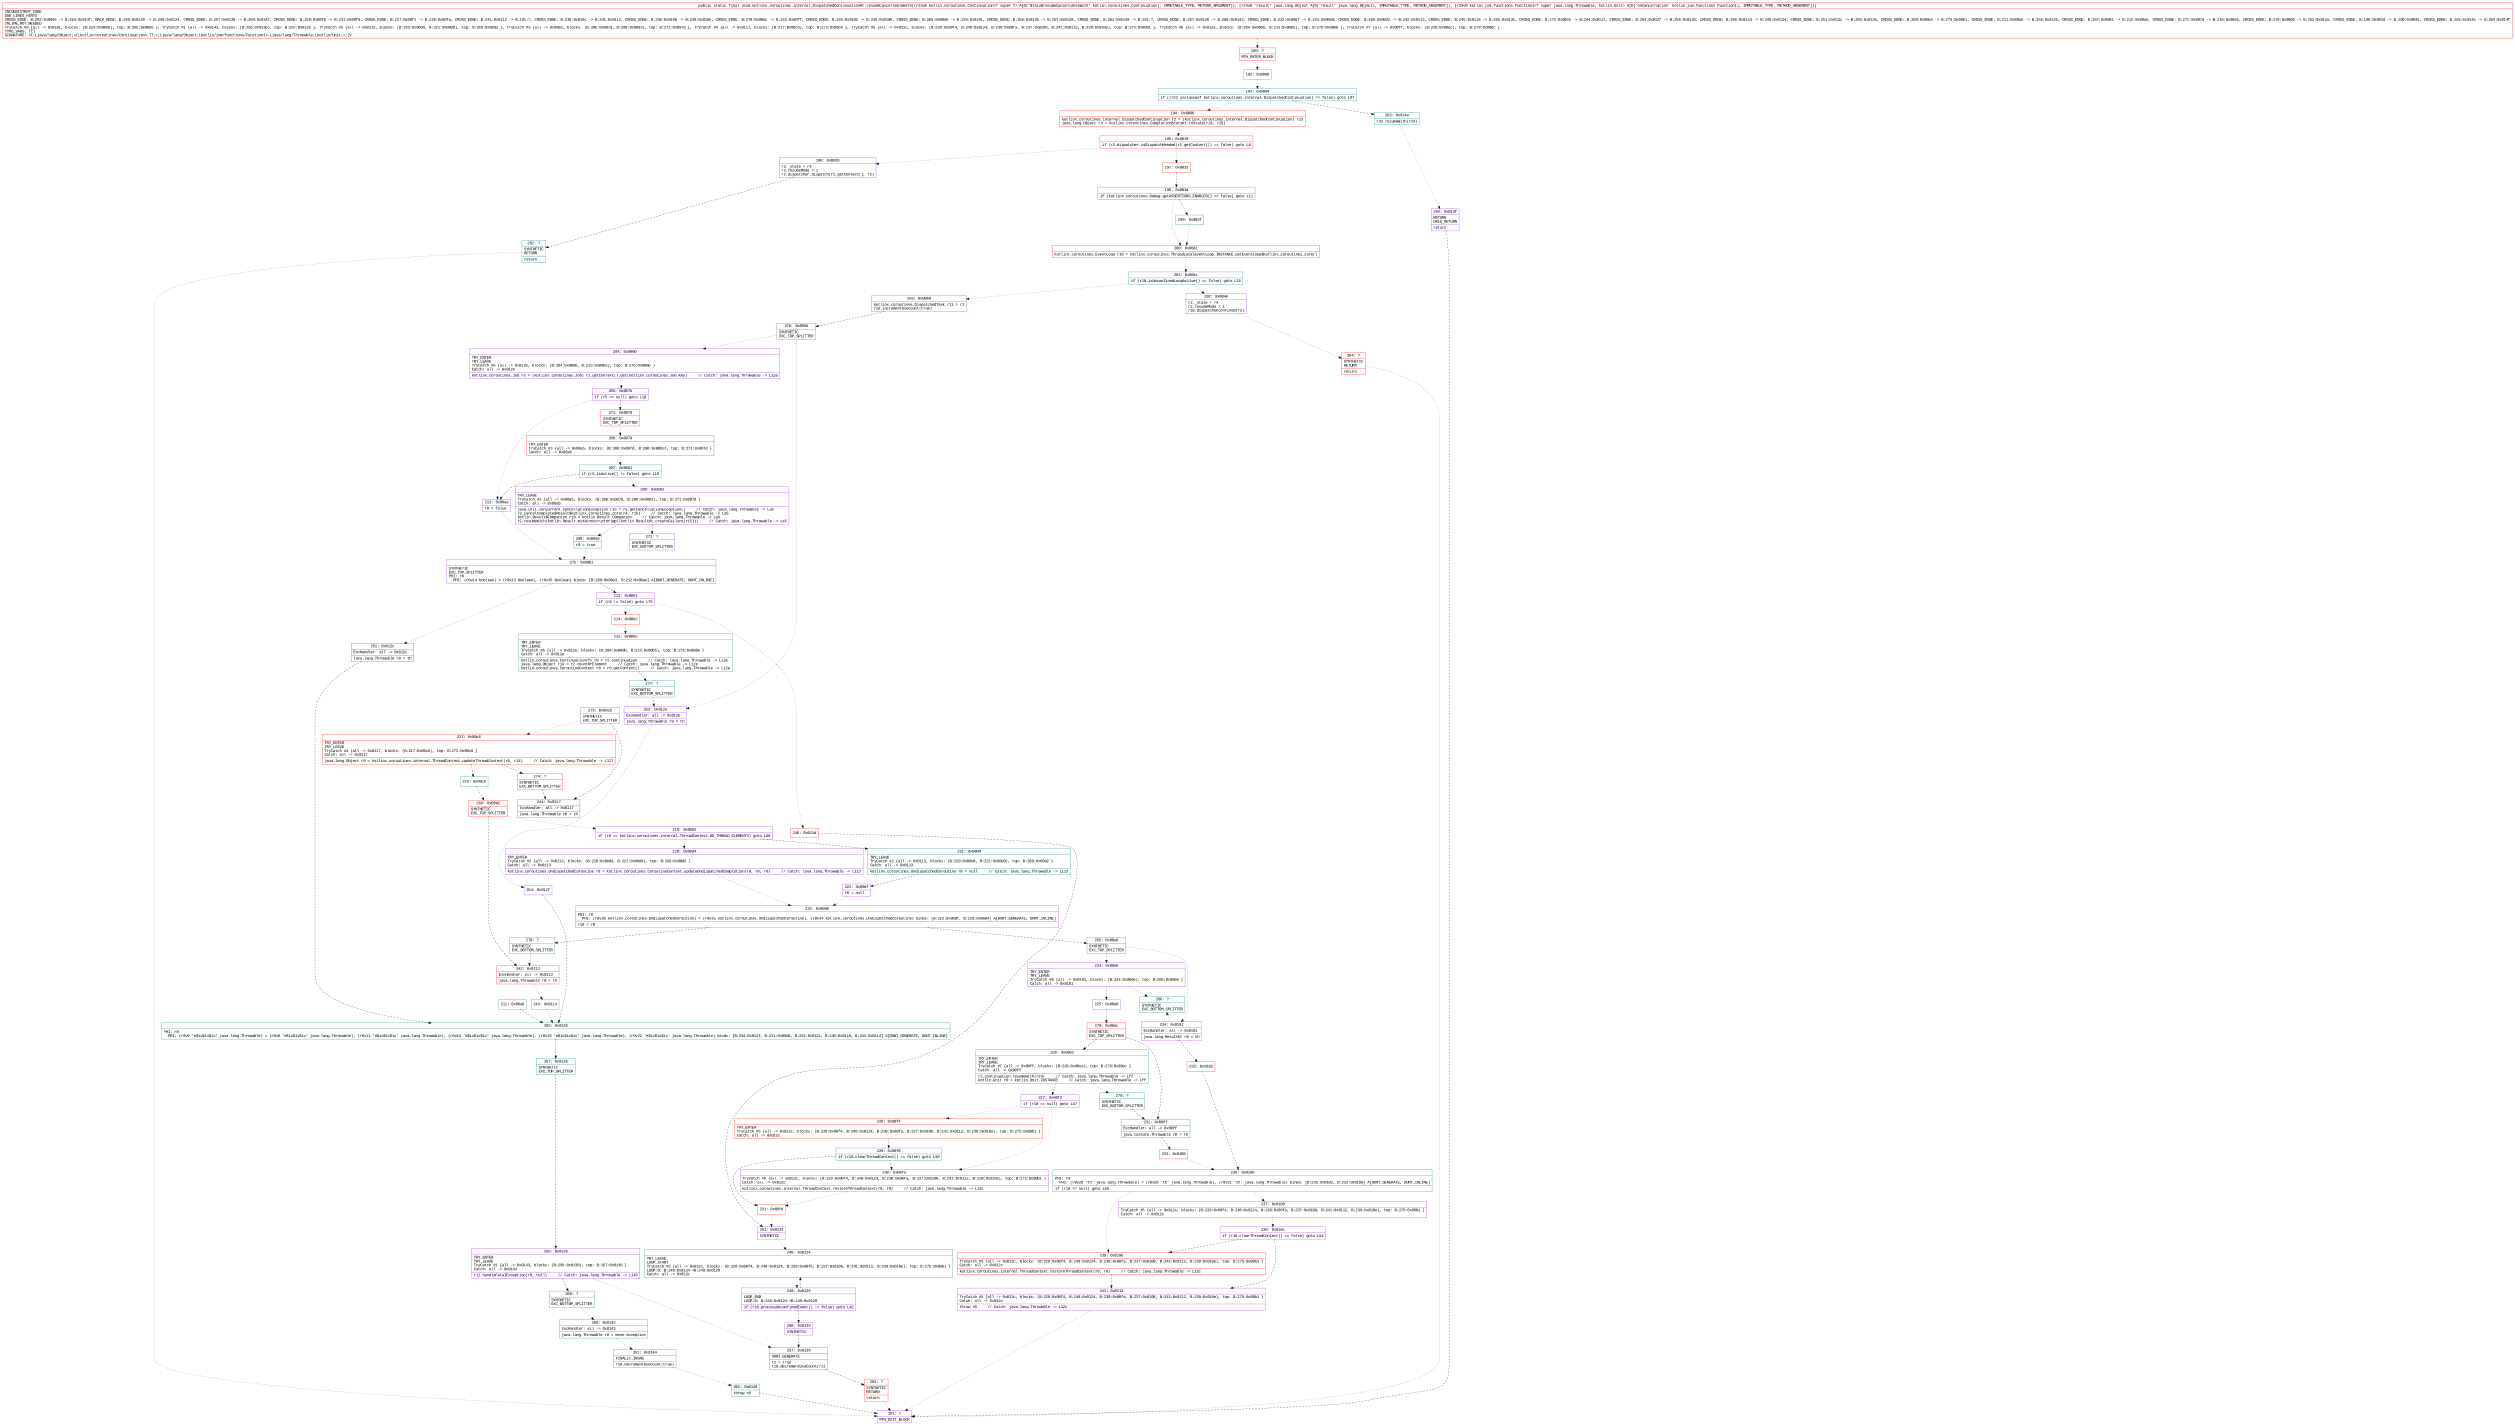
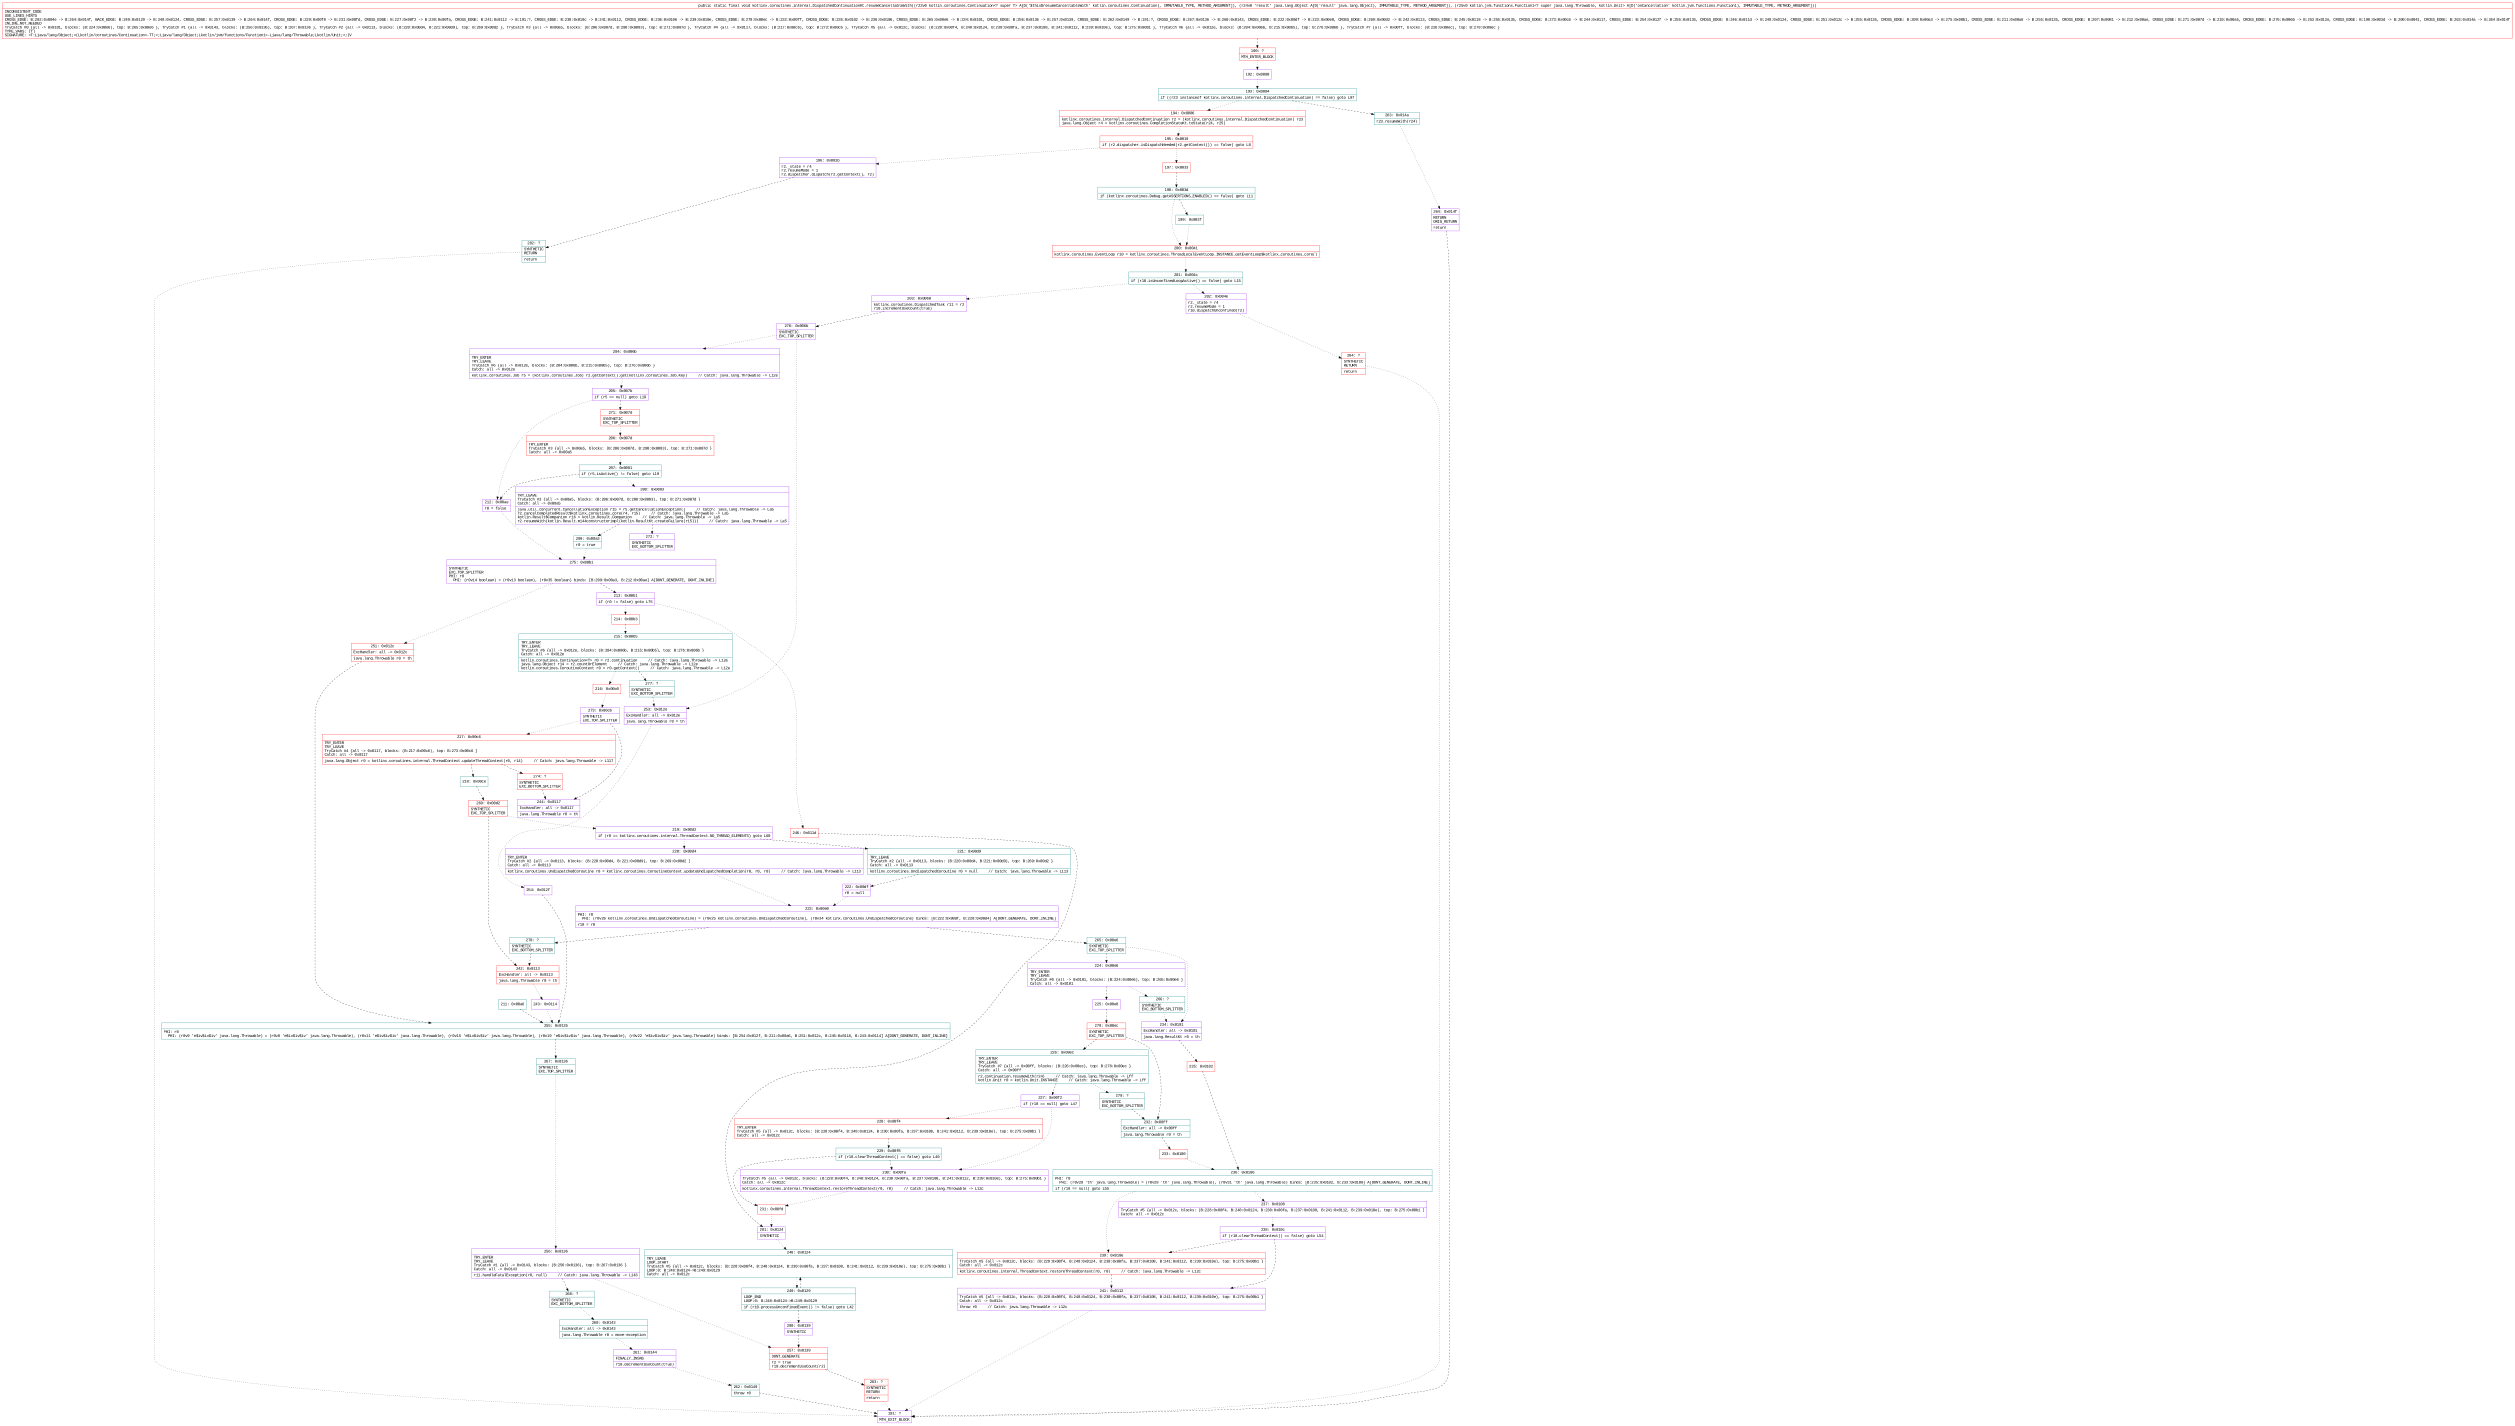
none -> (607, 689)
(1169, 1018) -> (1165, 1016)
(1156, 1135) -> (1152, 1135)
(556, 1160) -> (556, 1160)
(799, 1299) -> (799, 1299)
